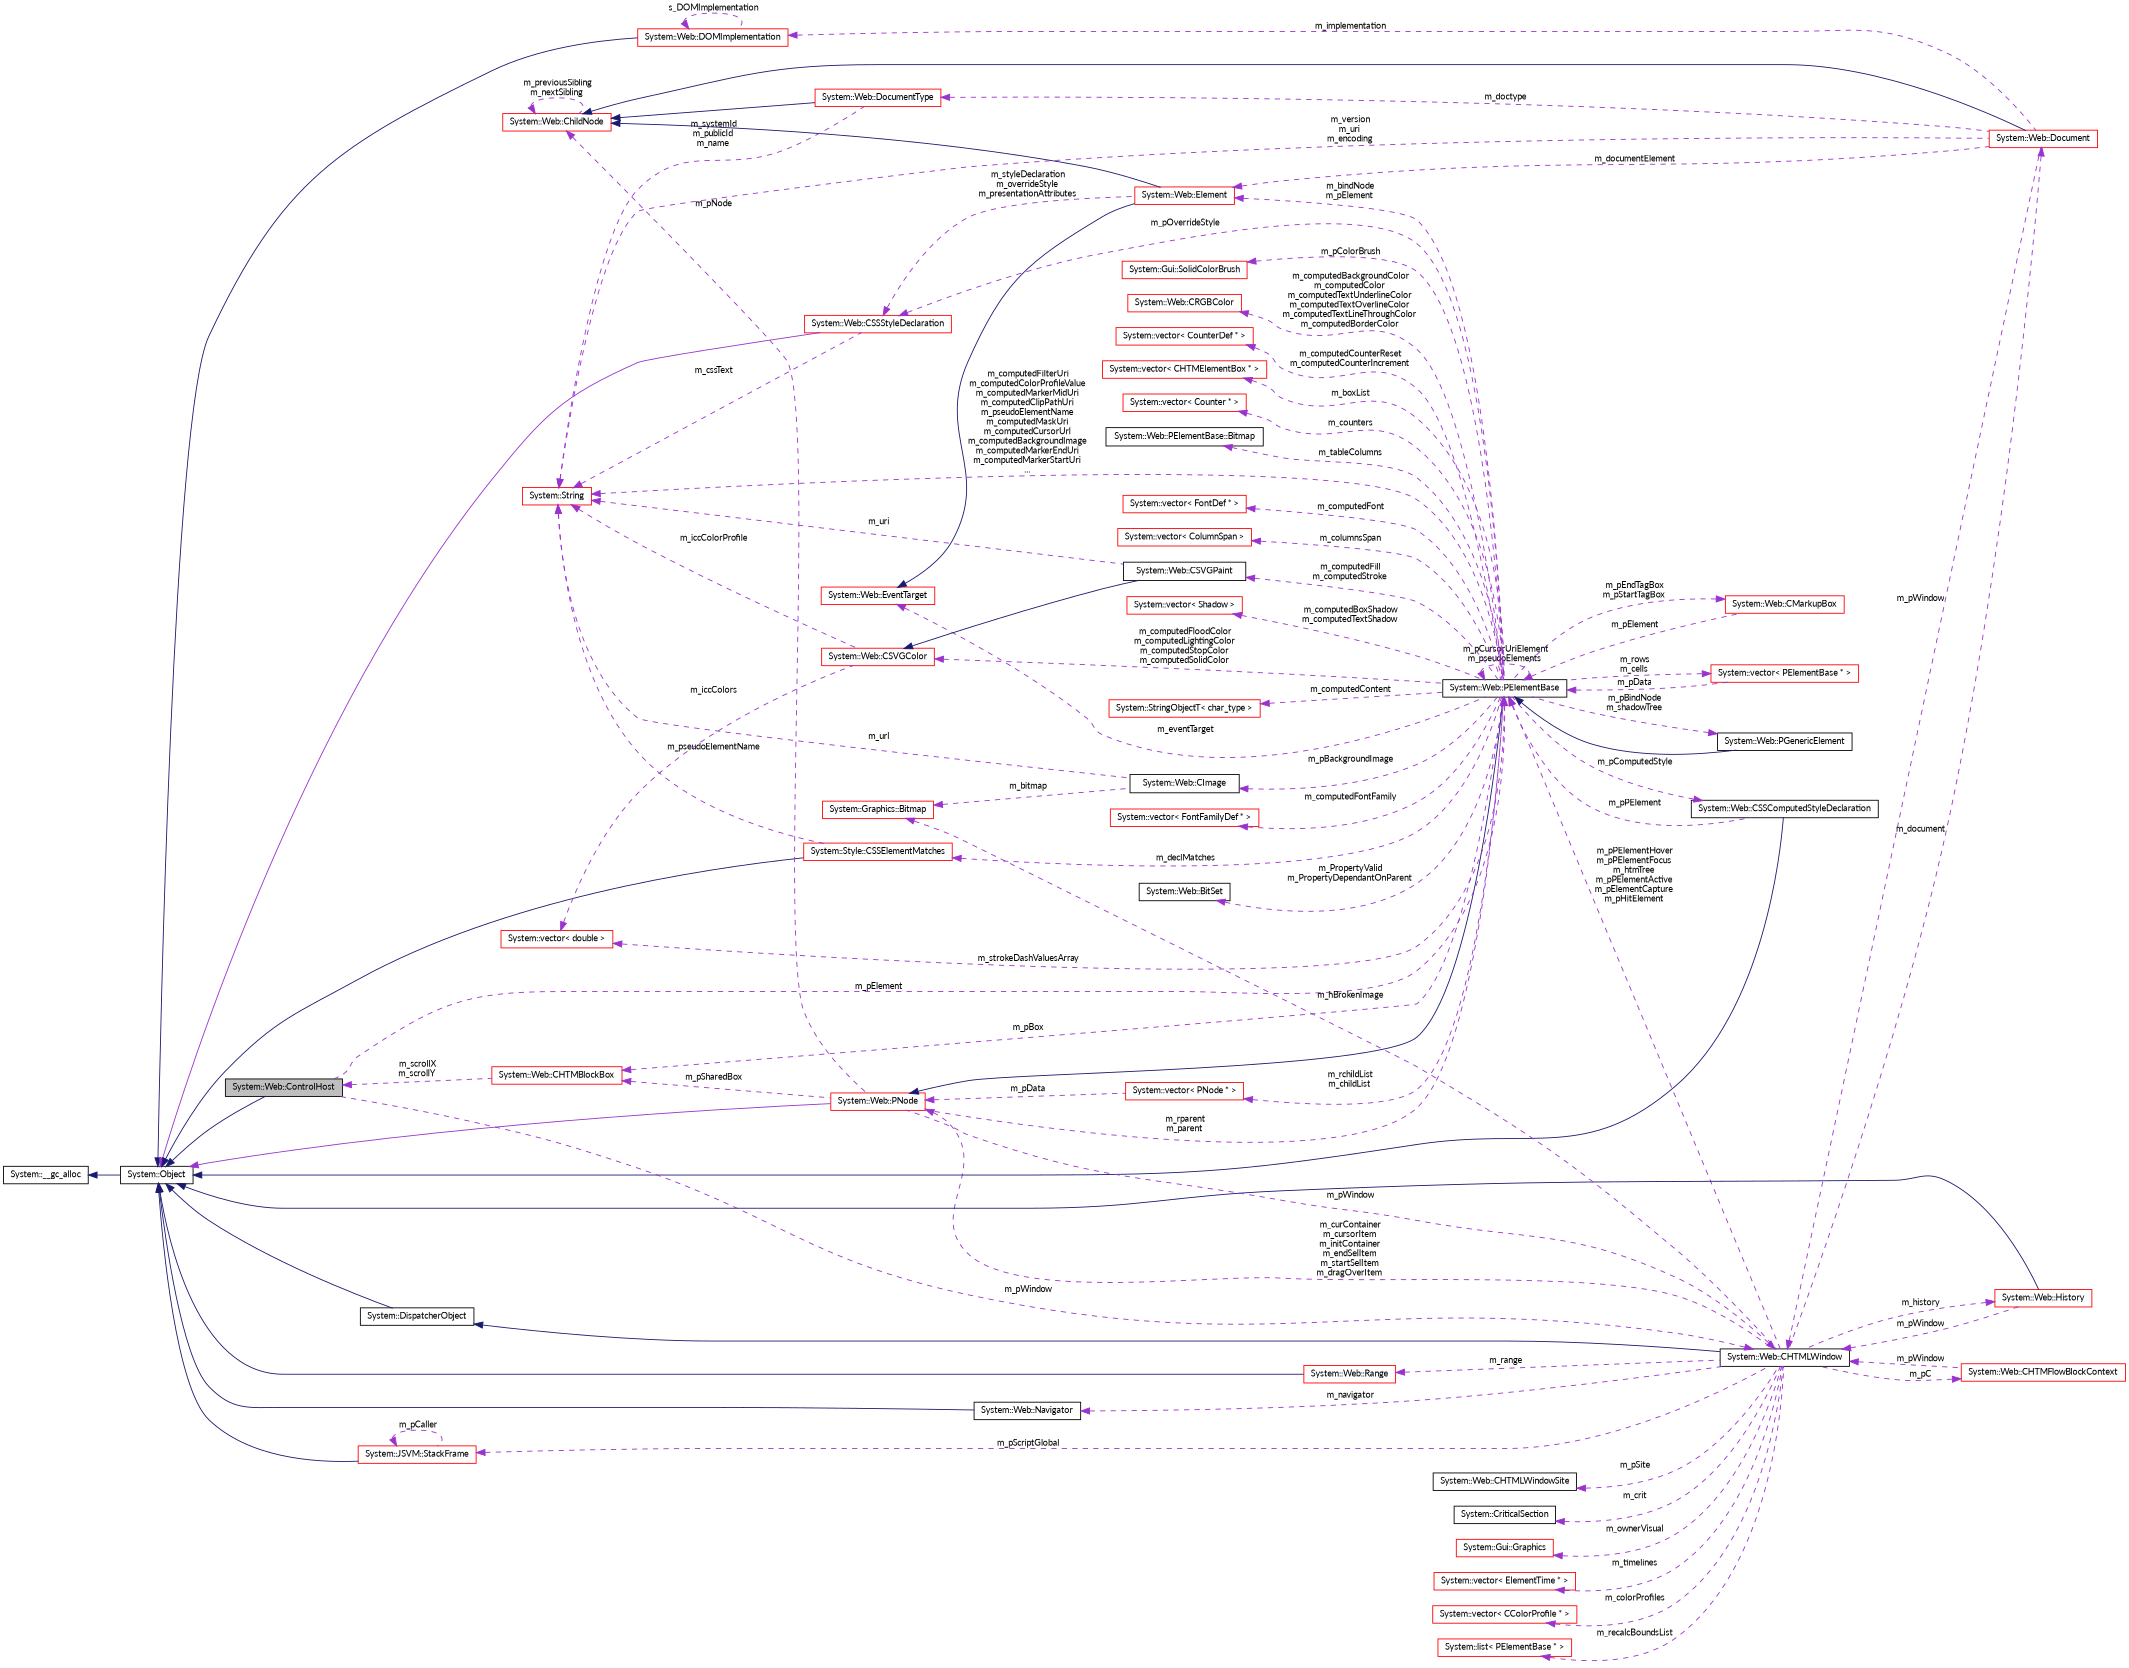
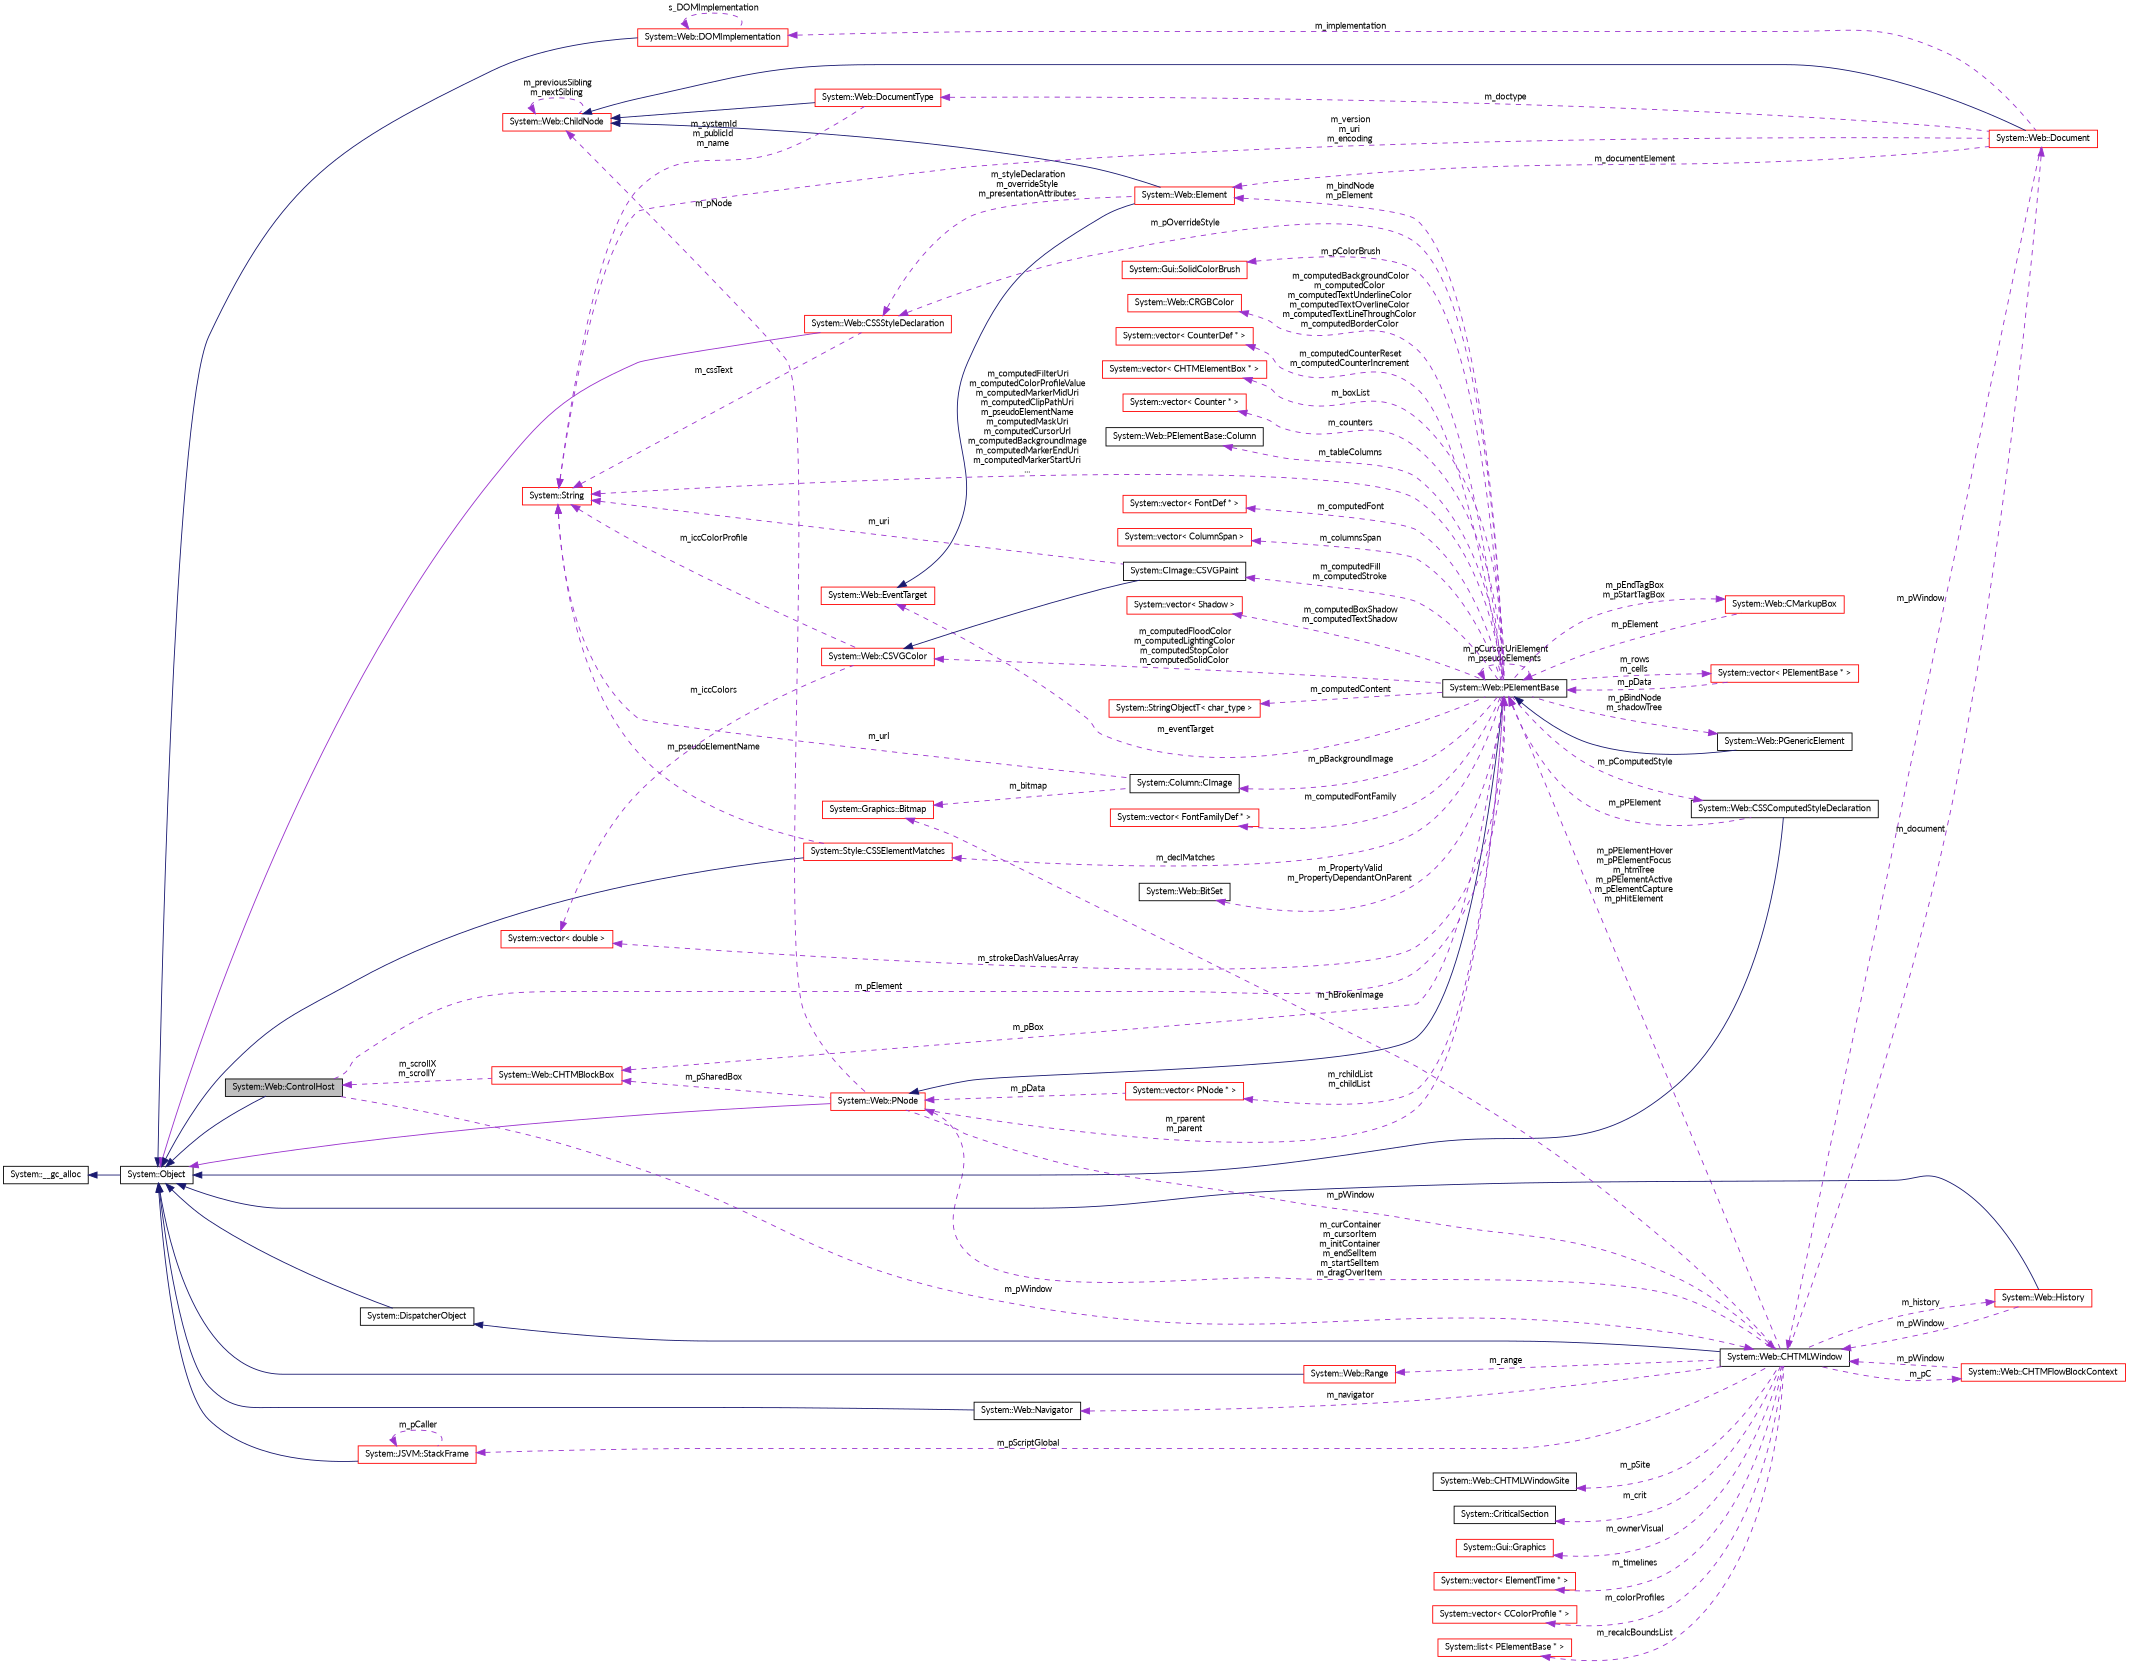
(1185, 437) -> (1185, 437)
(1185, 571) -> (1185, 571)
(1185, 784) -> (1185, 784)
